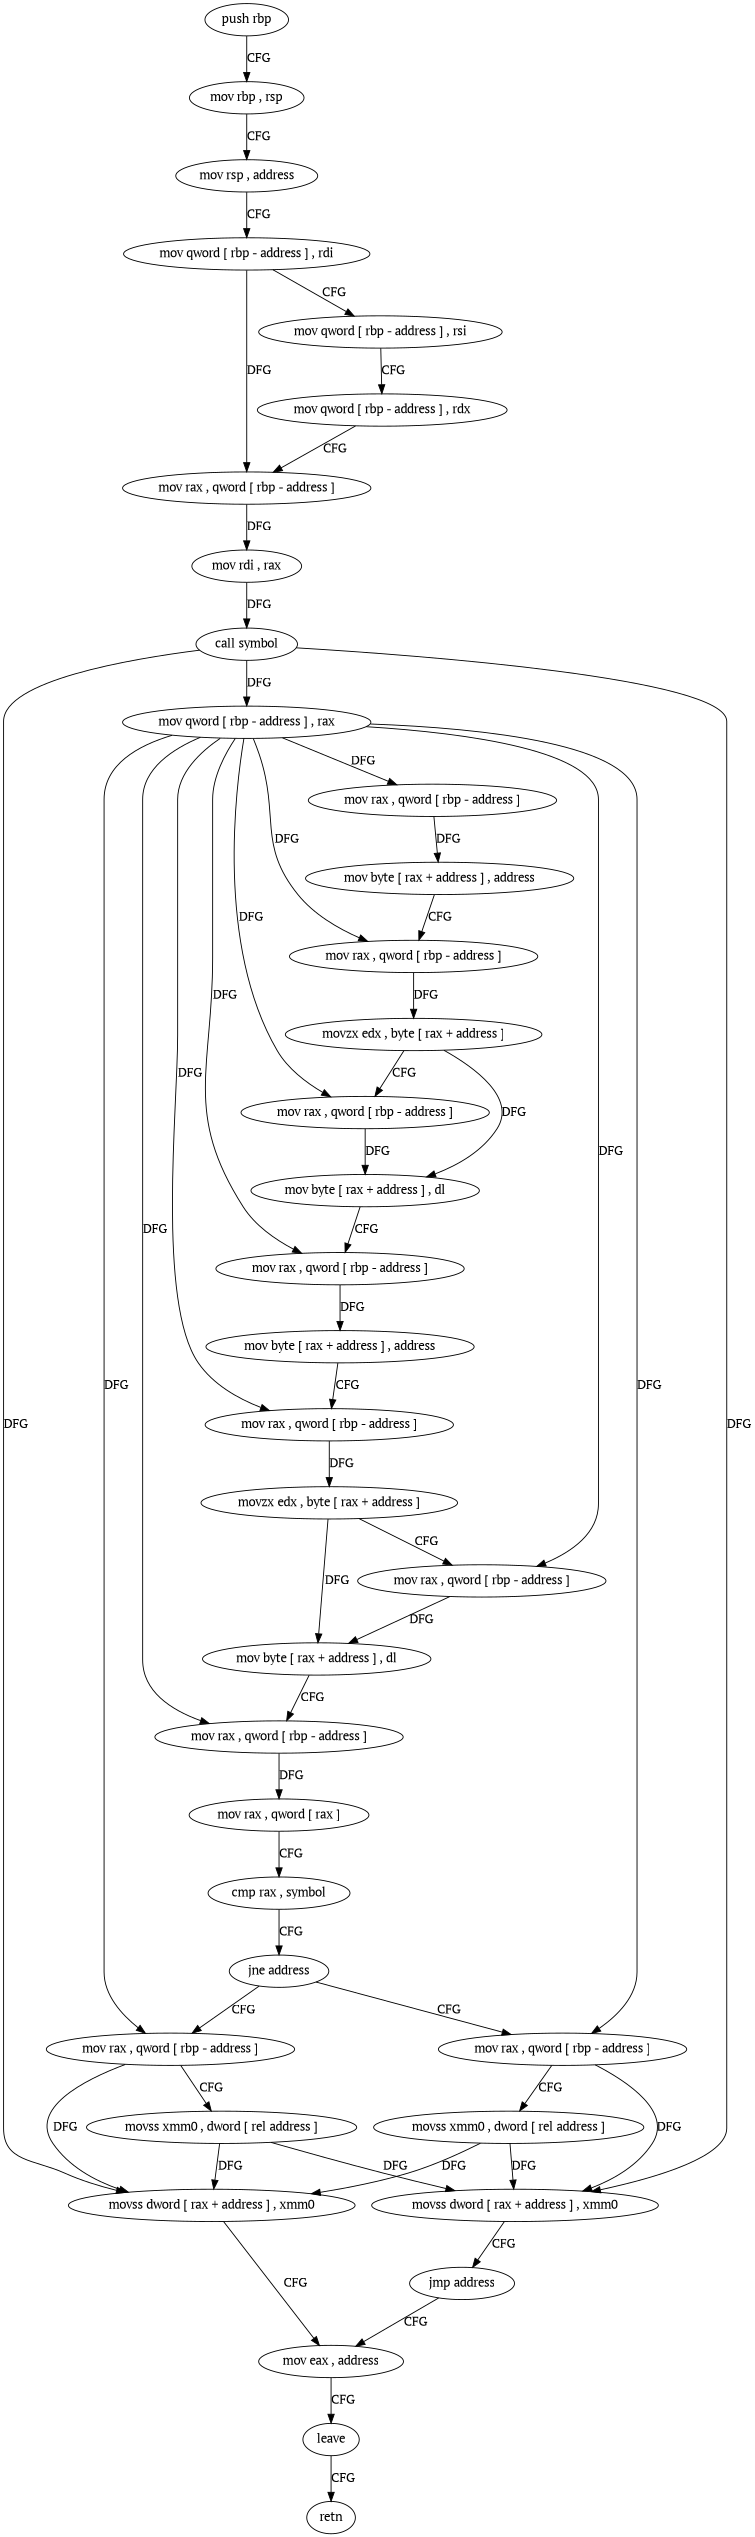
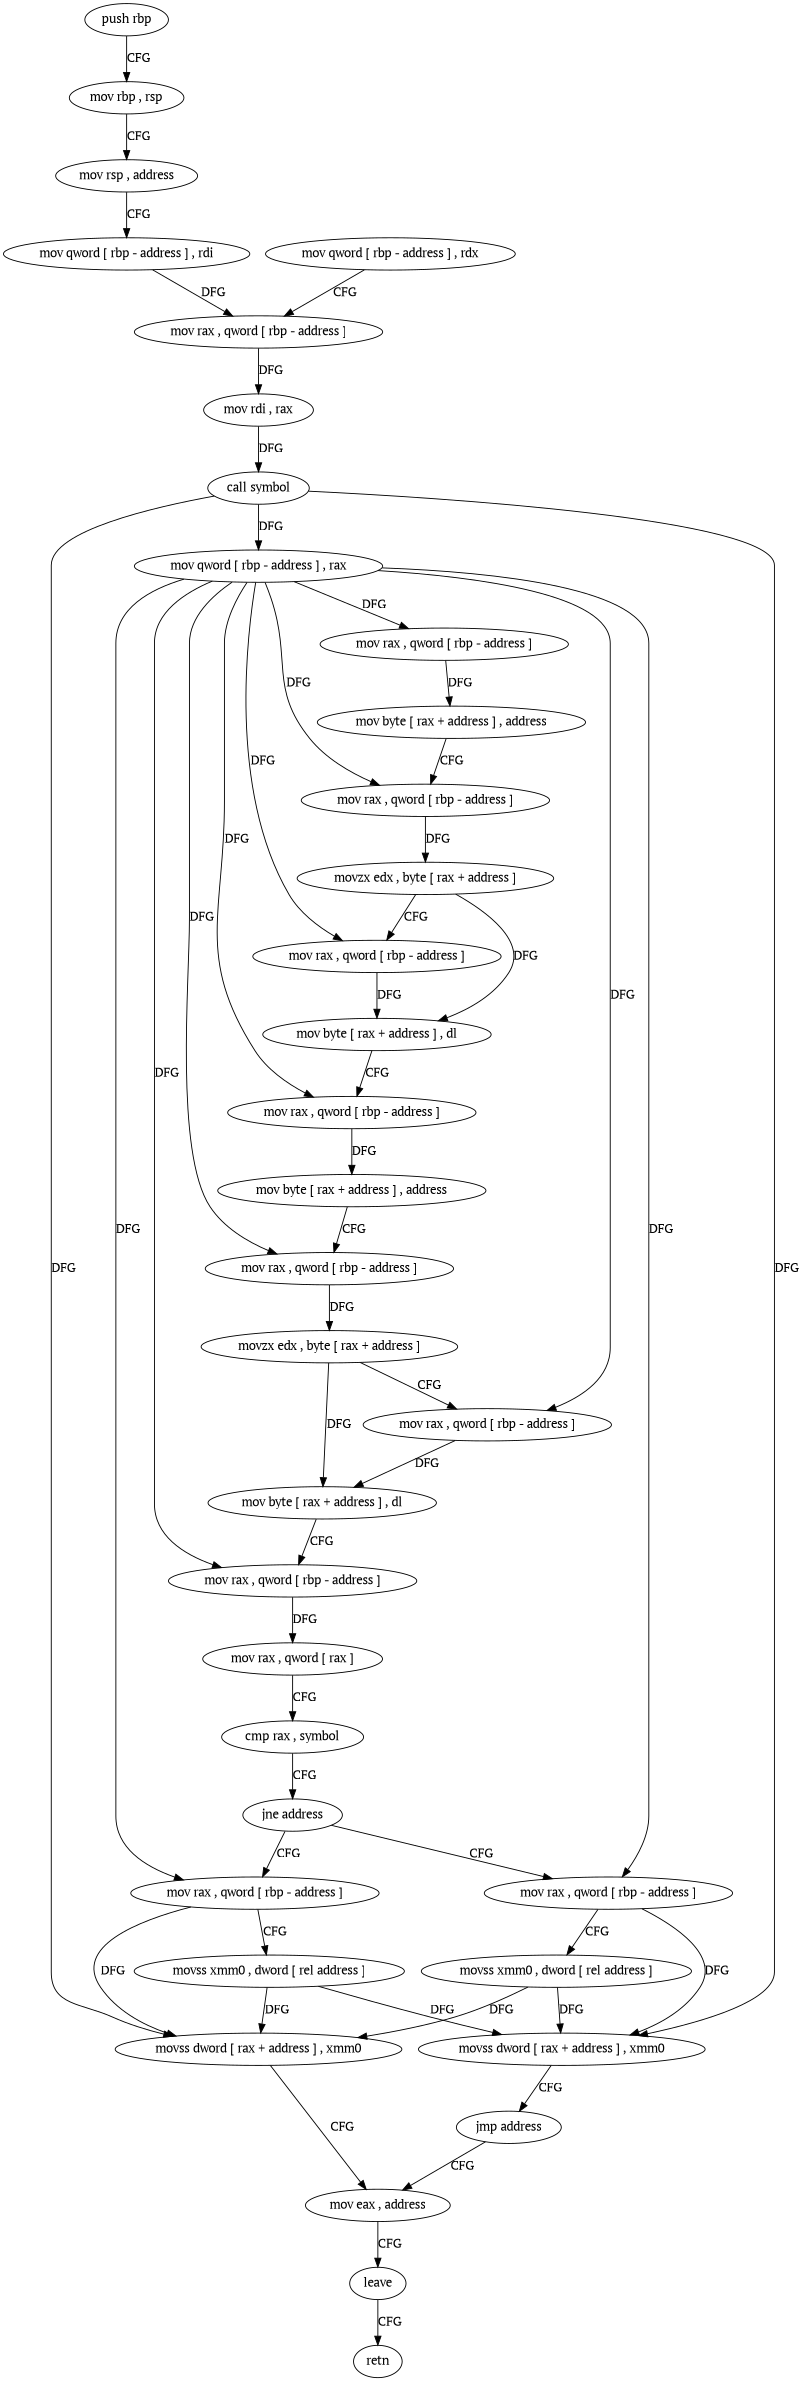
(380, 332) -> none
